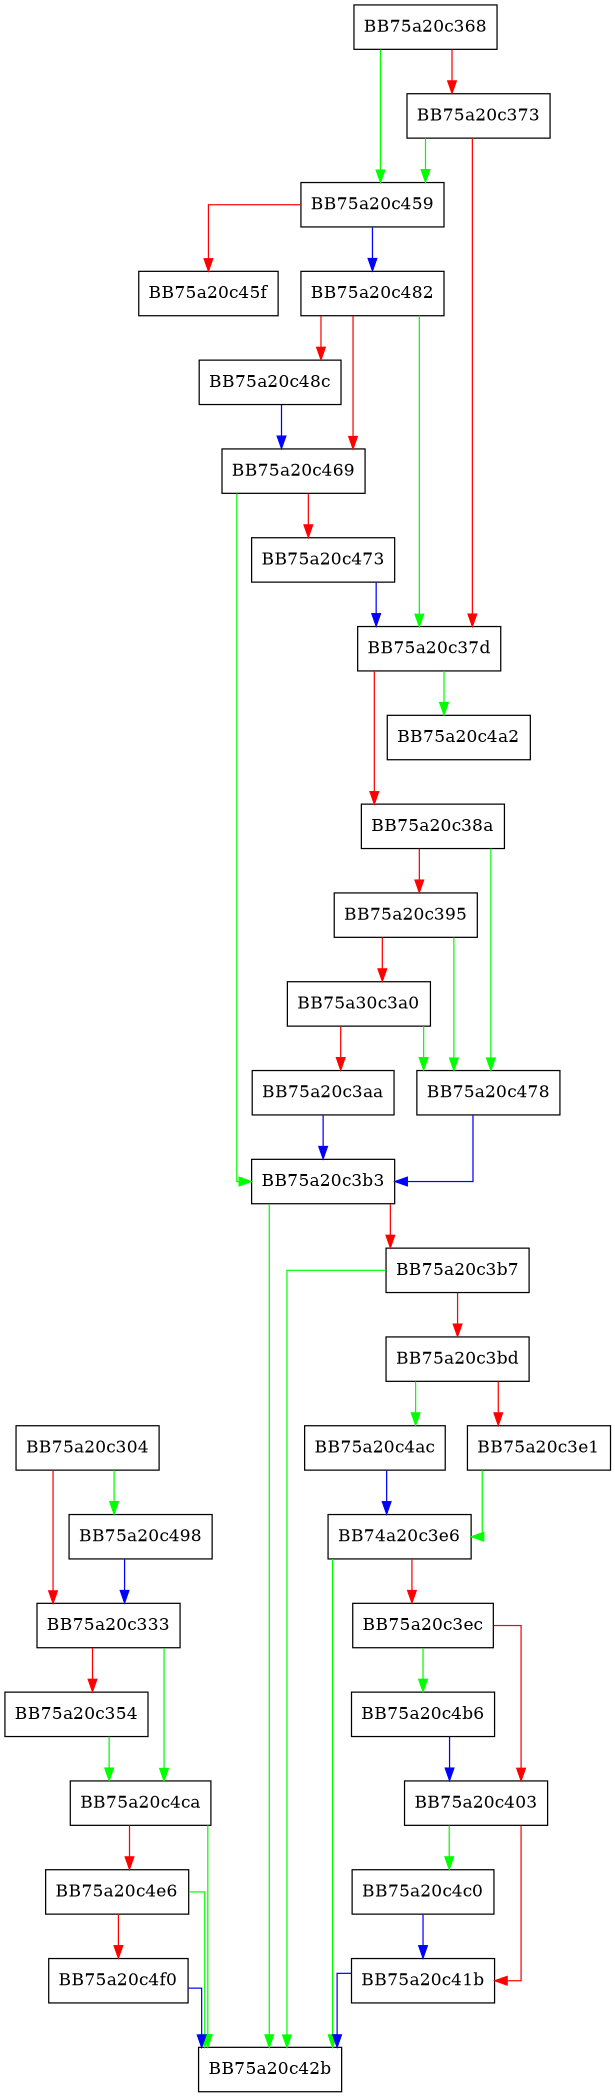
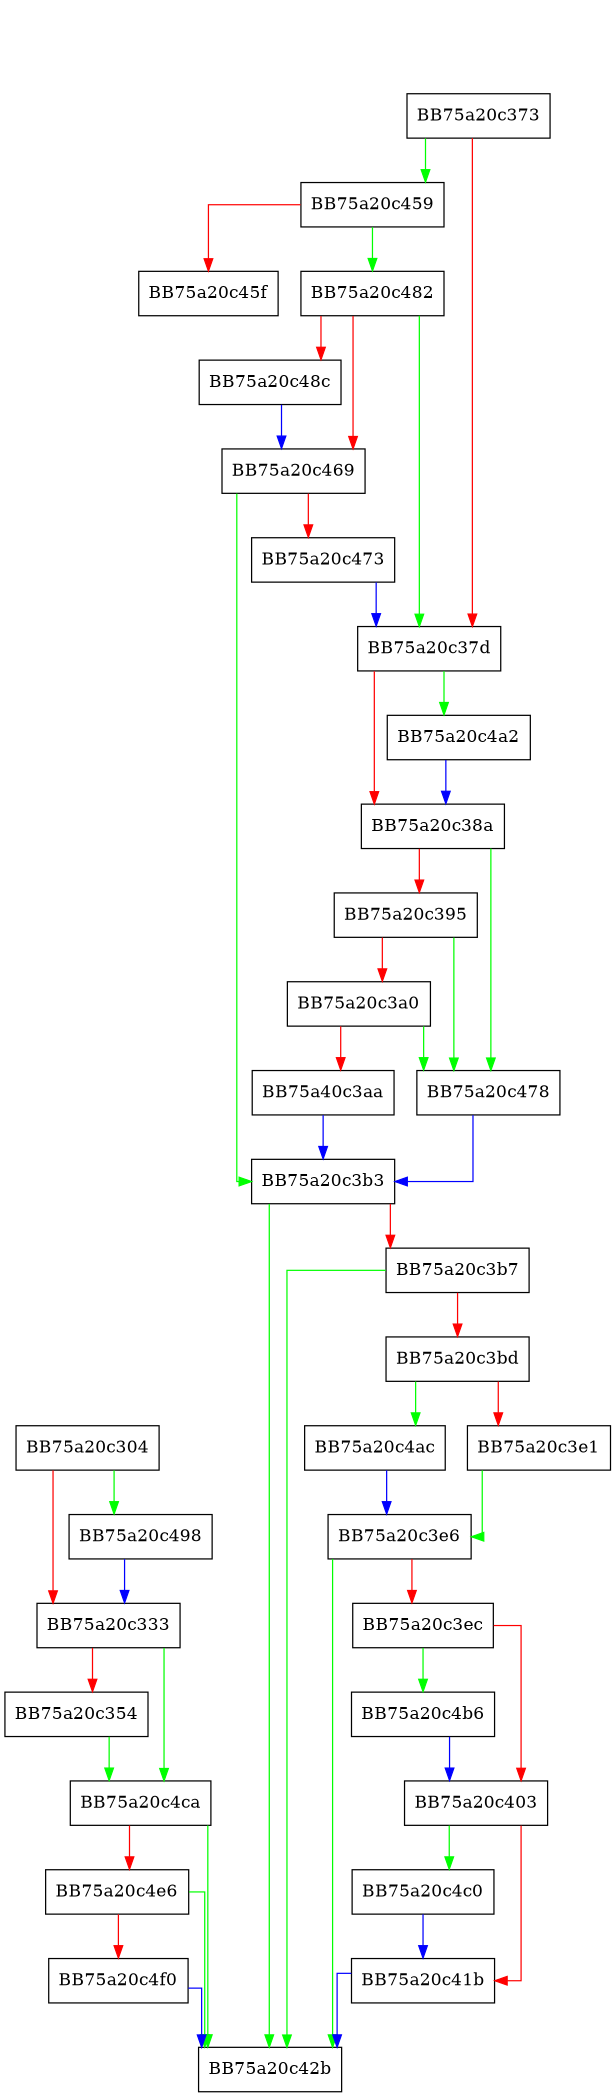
(426, 27) -> none
(372, 243) -> (372, 243)
none -> (446, 776)
(359, 1004) -> (359, 1004)
(323, 1093) -> (323, 1093)
(400, 1537) -> (400, 1537)
